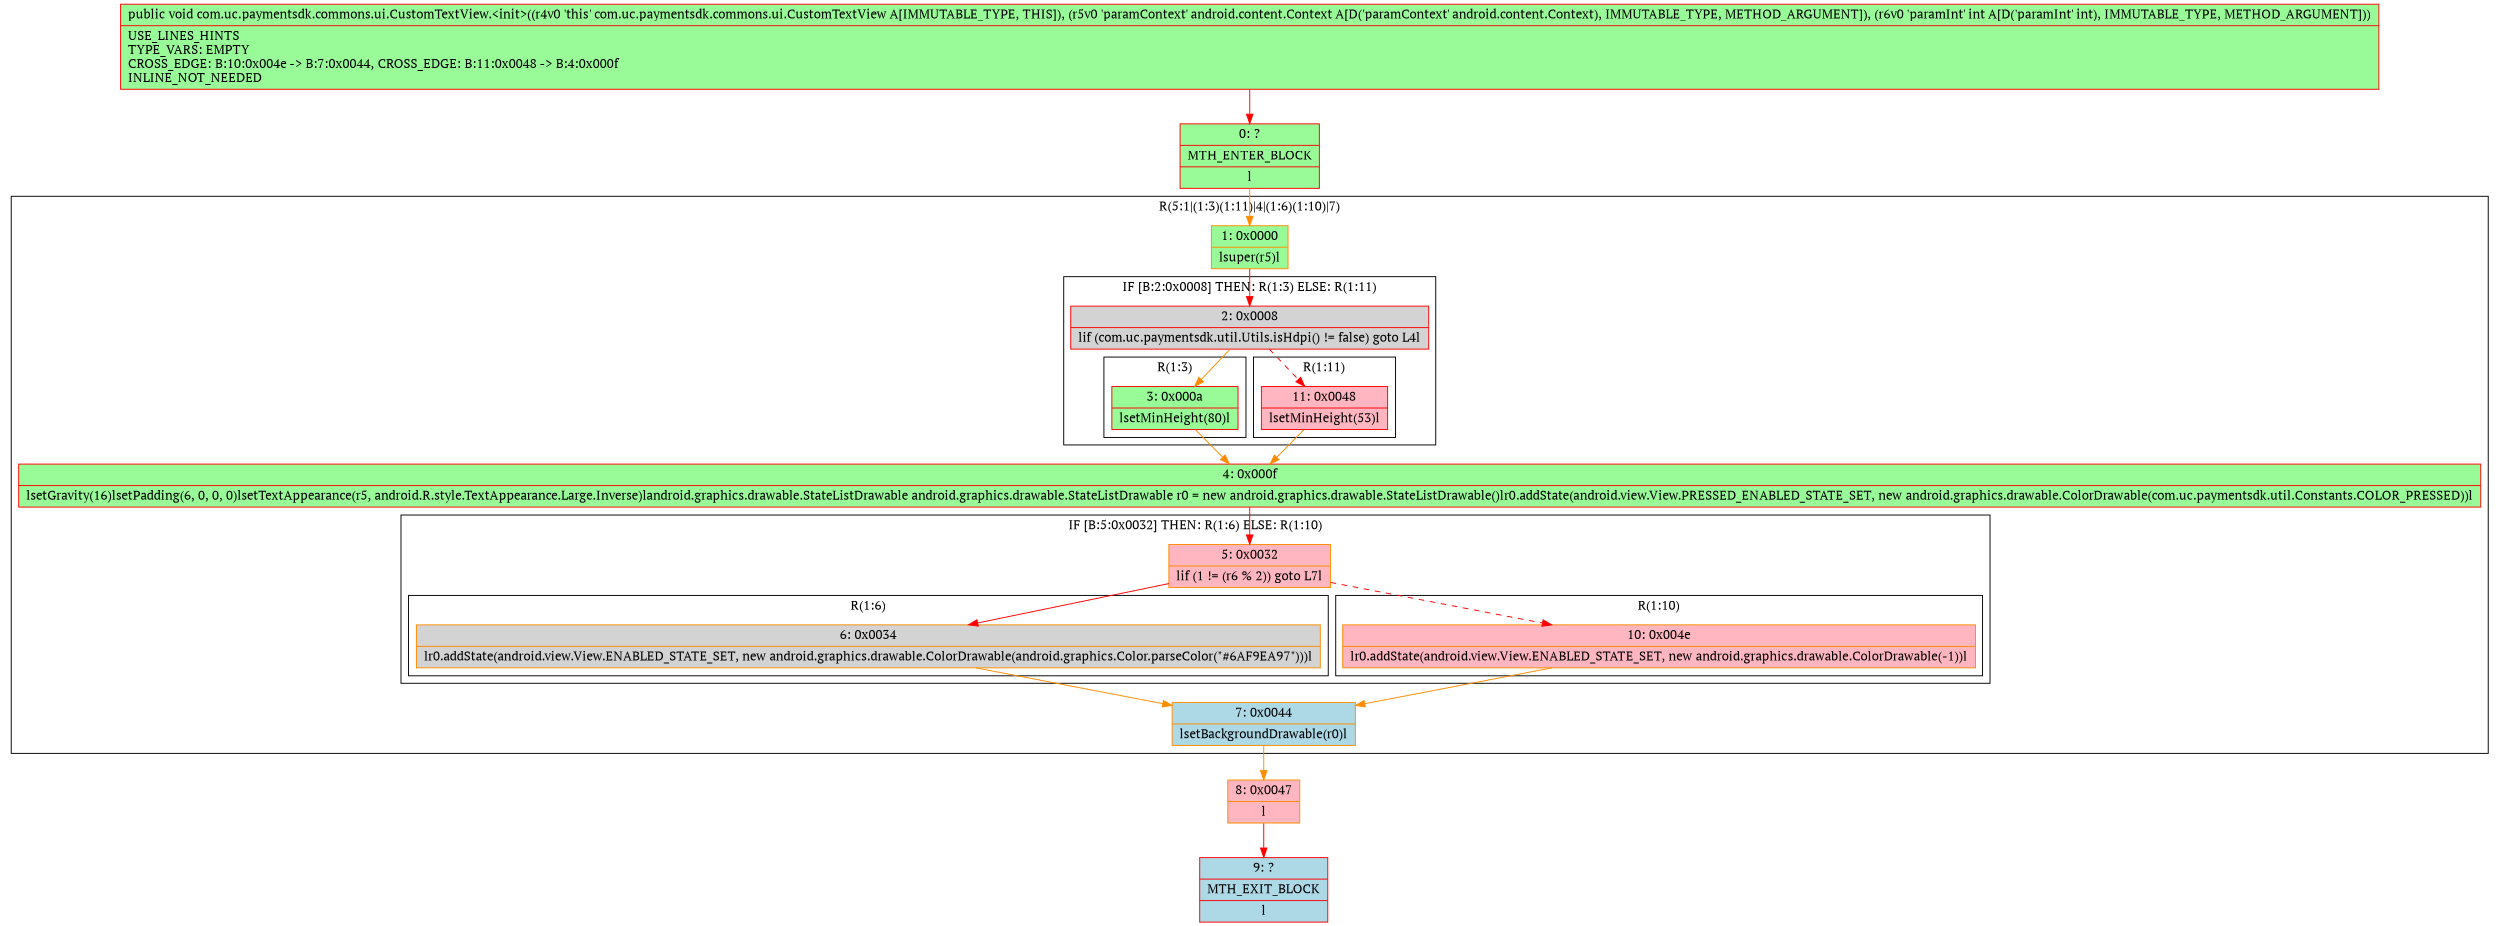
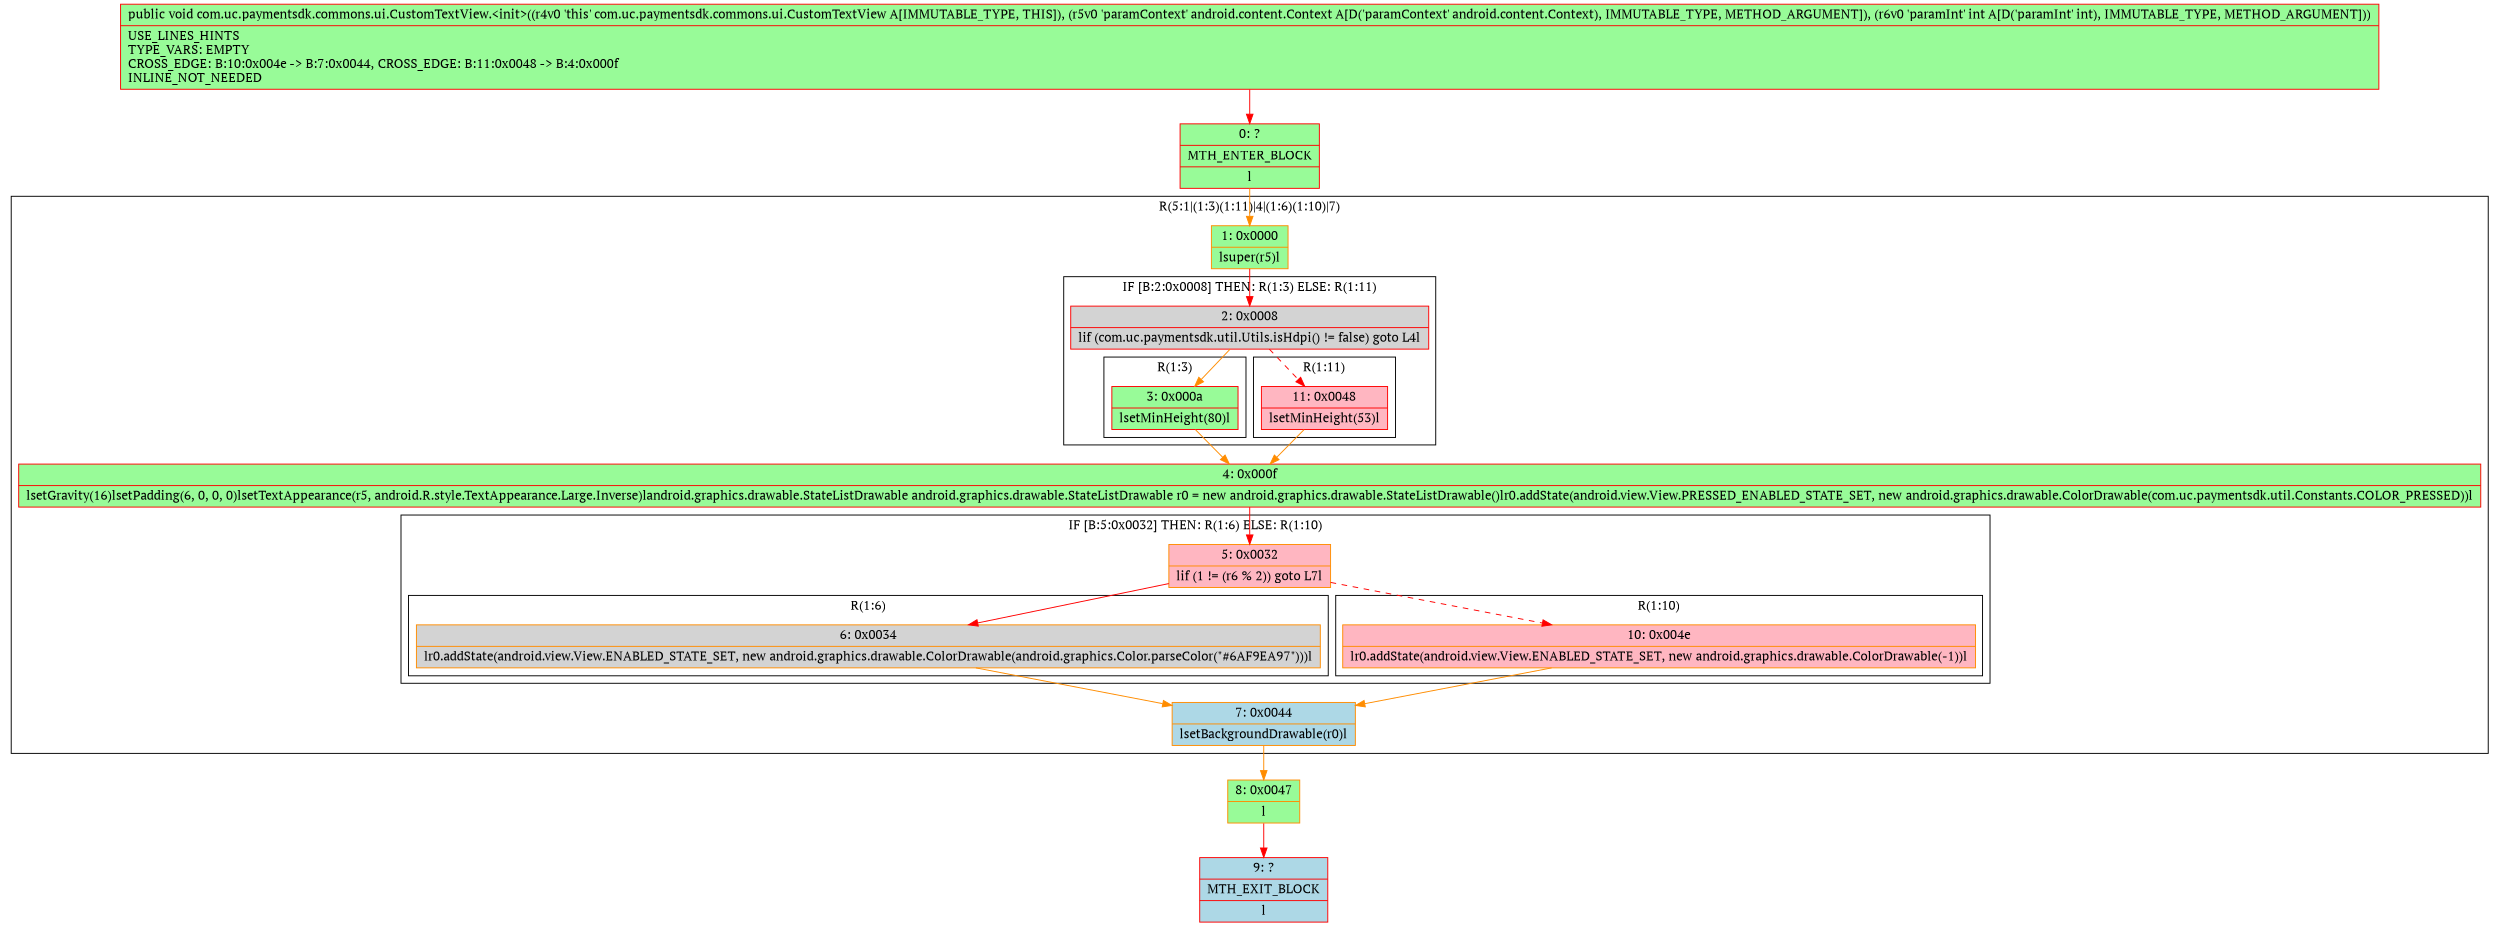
(1264, 802) -> (1264, 802)
